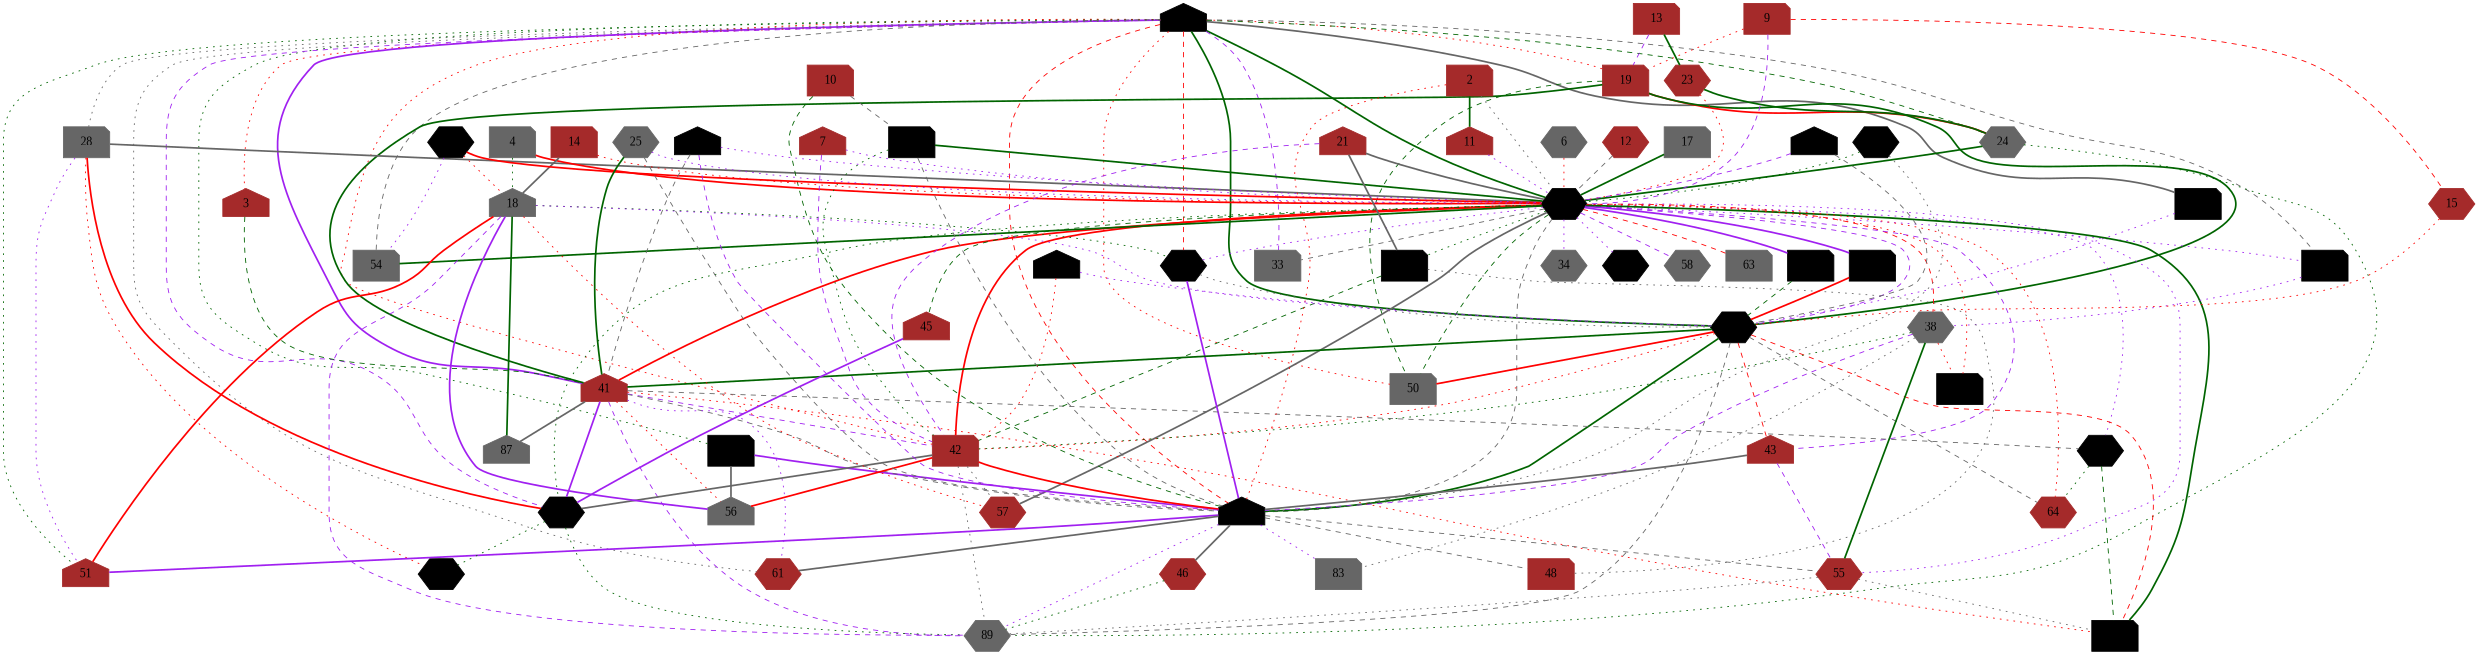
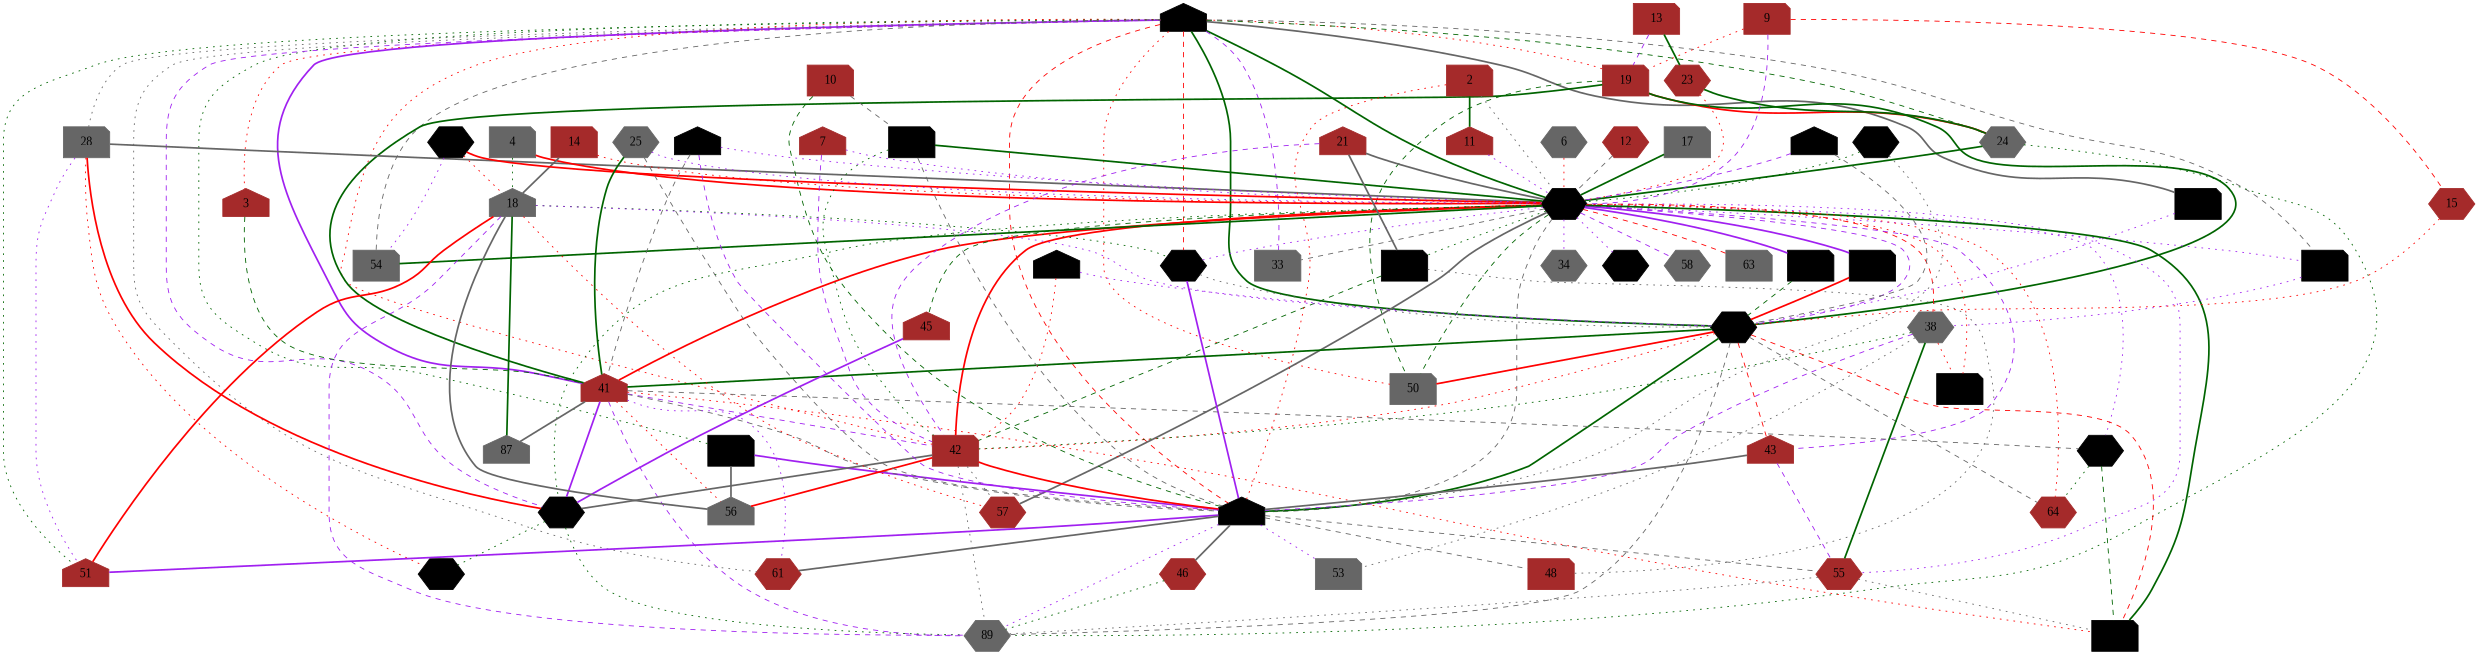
(468, 454) -> (468, 454)
(1339, 574) -> (1339, 574)
